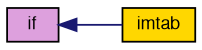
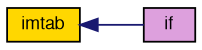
(100, 25) -> (121, 25)
